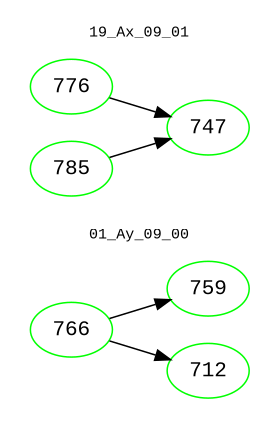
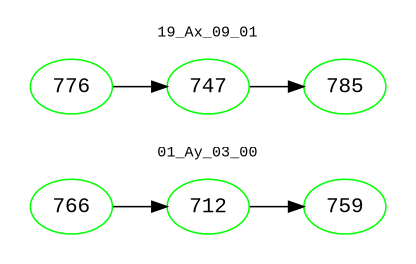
(133, 150) -> (269, 87)
(140, 235) -> (208, 153)
(133, 311) -> (269, 207)
